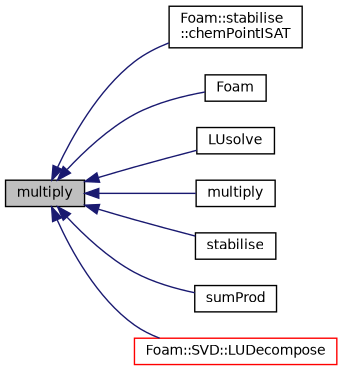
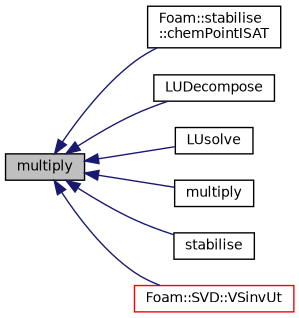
(236, 88) -> (214, 88)
(236, 299) -> none
(236, 351) -> (214, 299)
